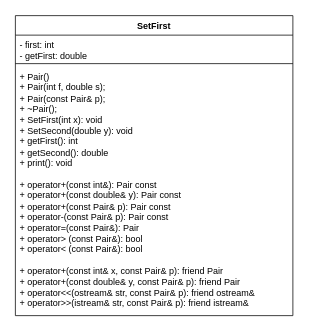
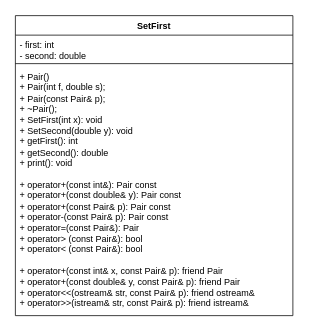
(59, 51) -> (56, 51)
